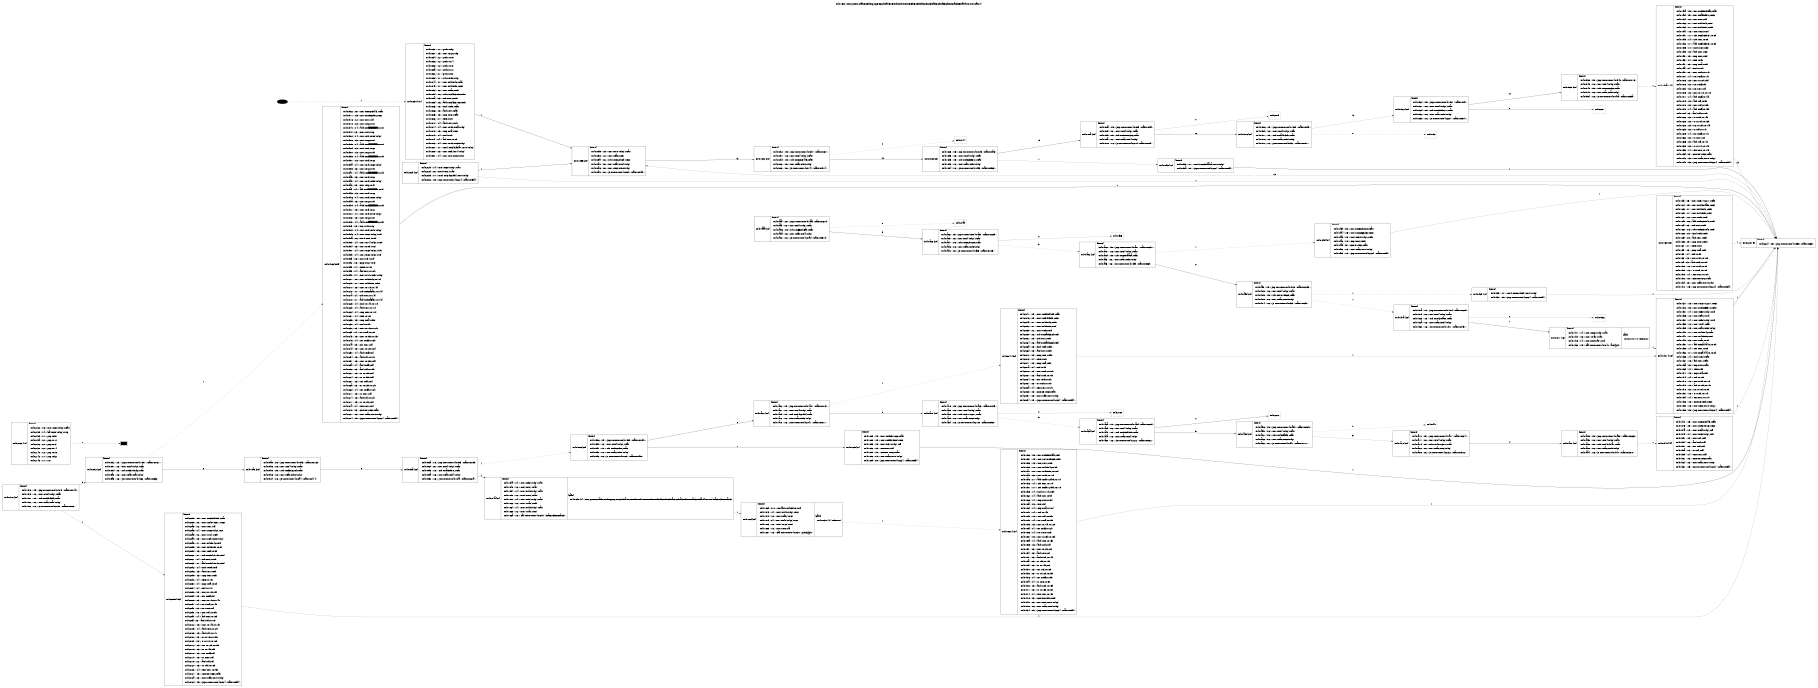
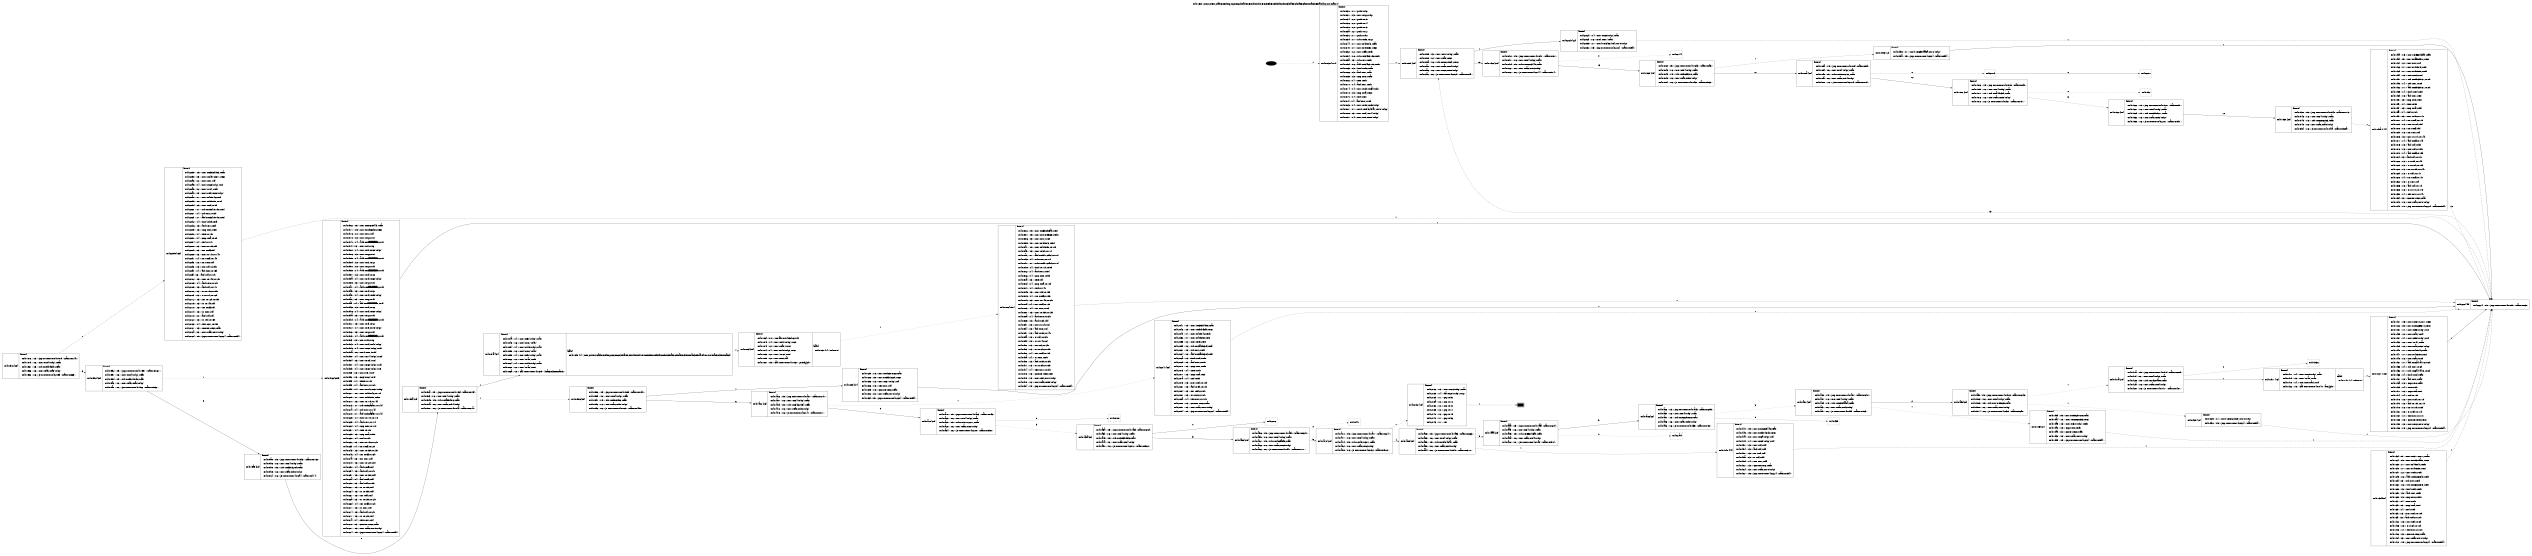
(1530, 110) -> (2067, 73)
(524, 167) -> (1516, 45)
(1366, 356) -> (1842, 313)
none -> (1398, 425)
none -> (1478, 437)
